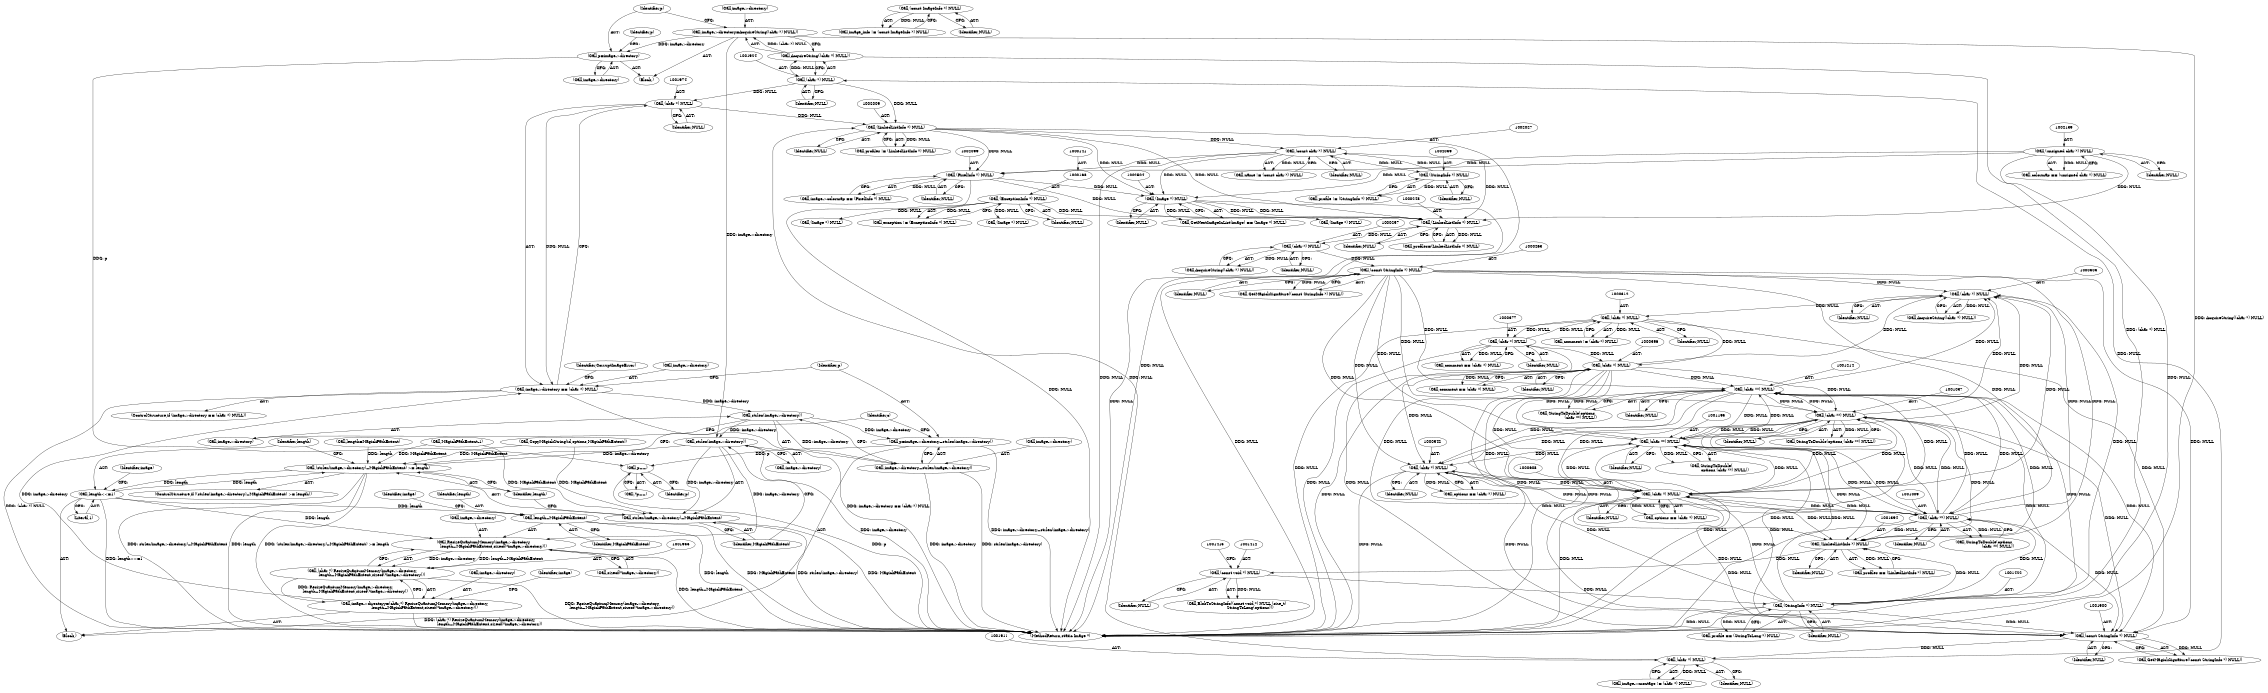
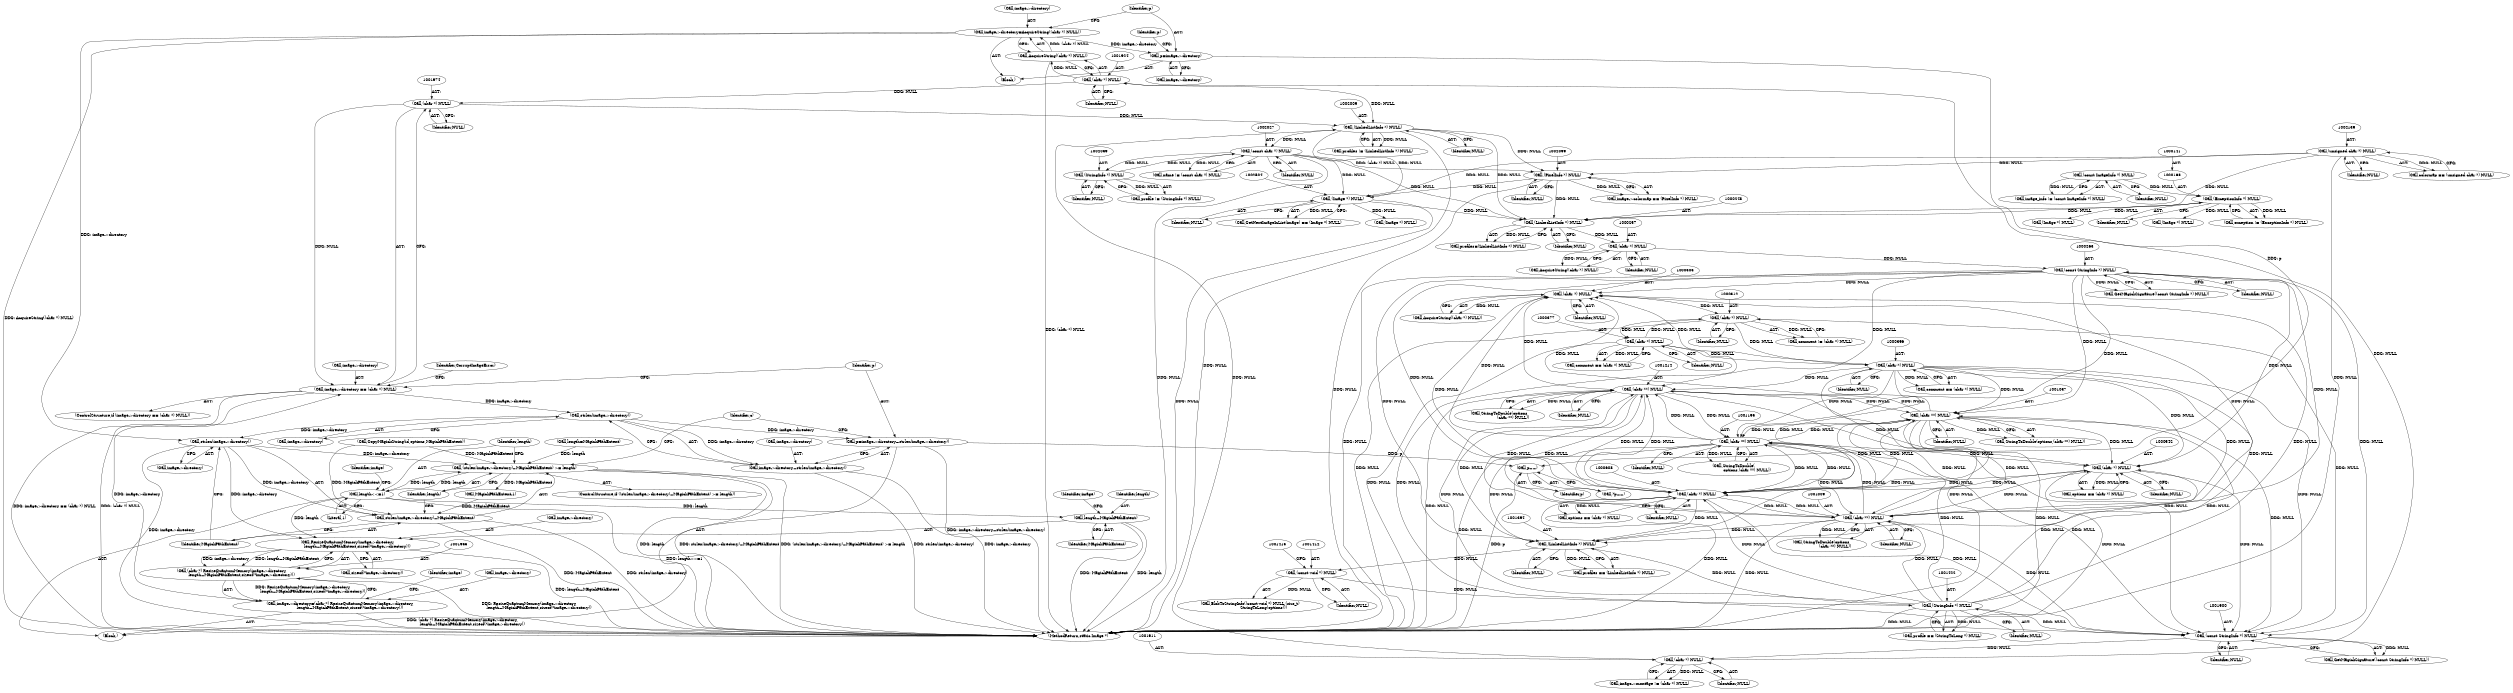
(1149, 163) -> (1375, 163)
none -> (2159, 191)
(401, 451) -> (504, 481)
